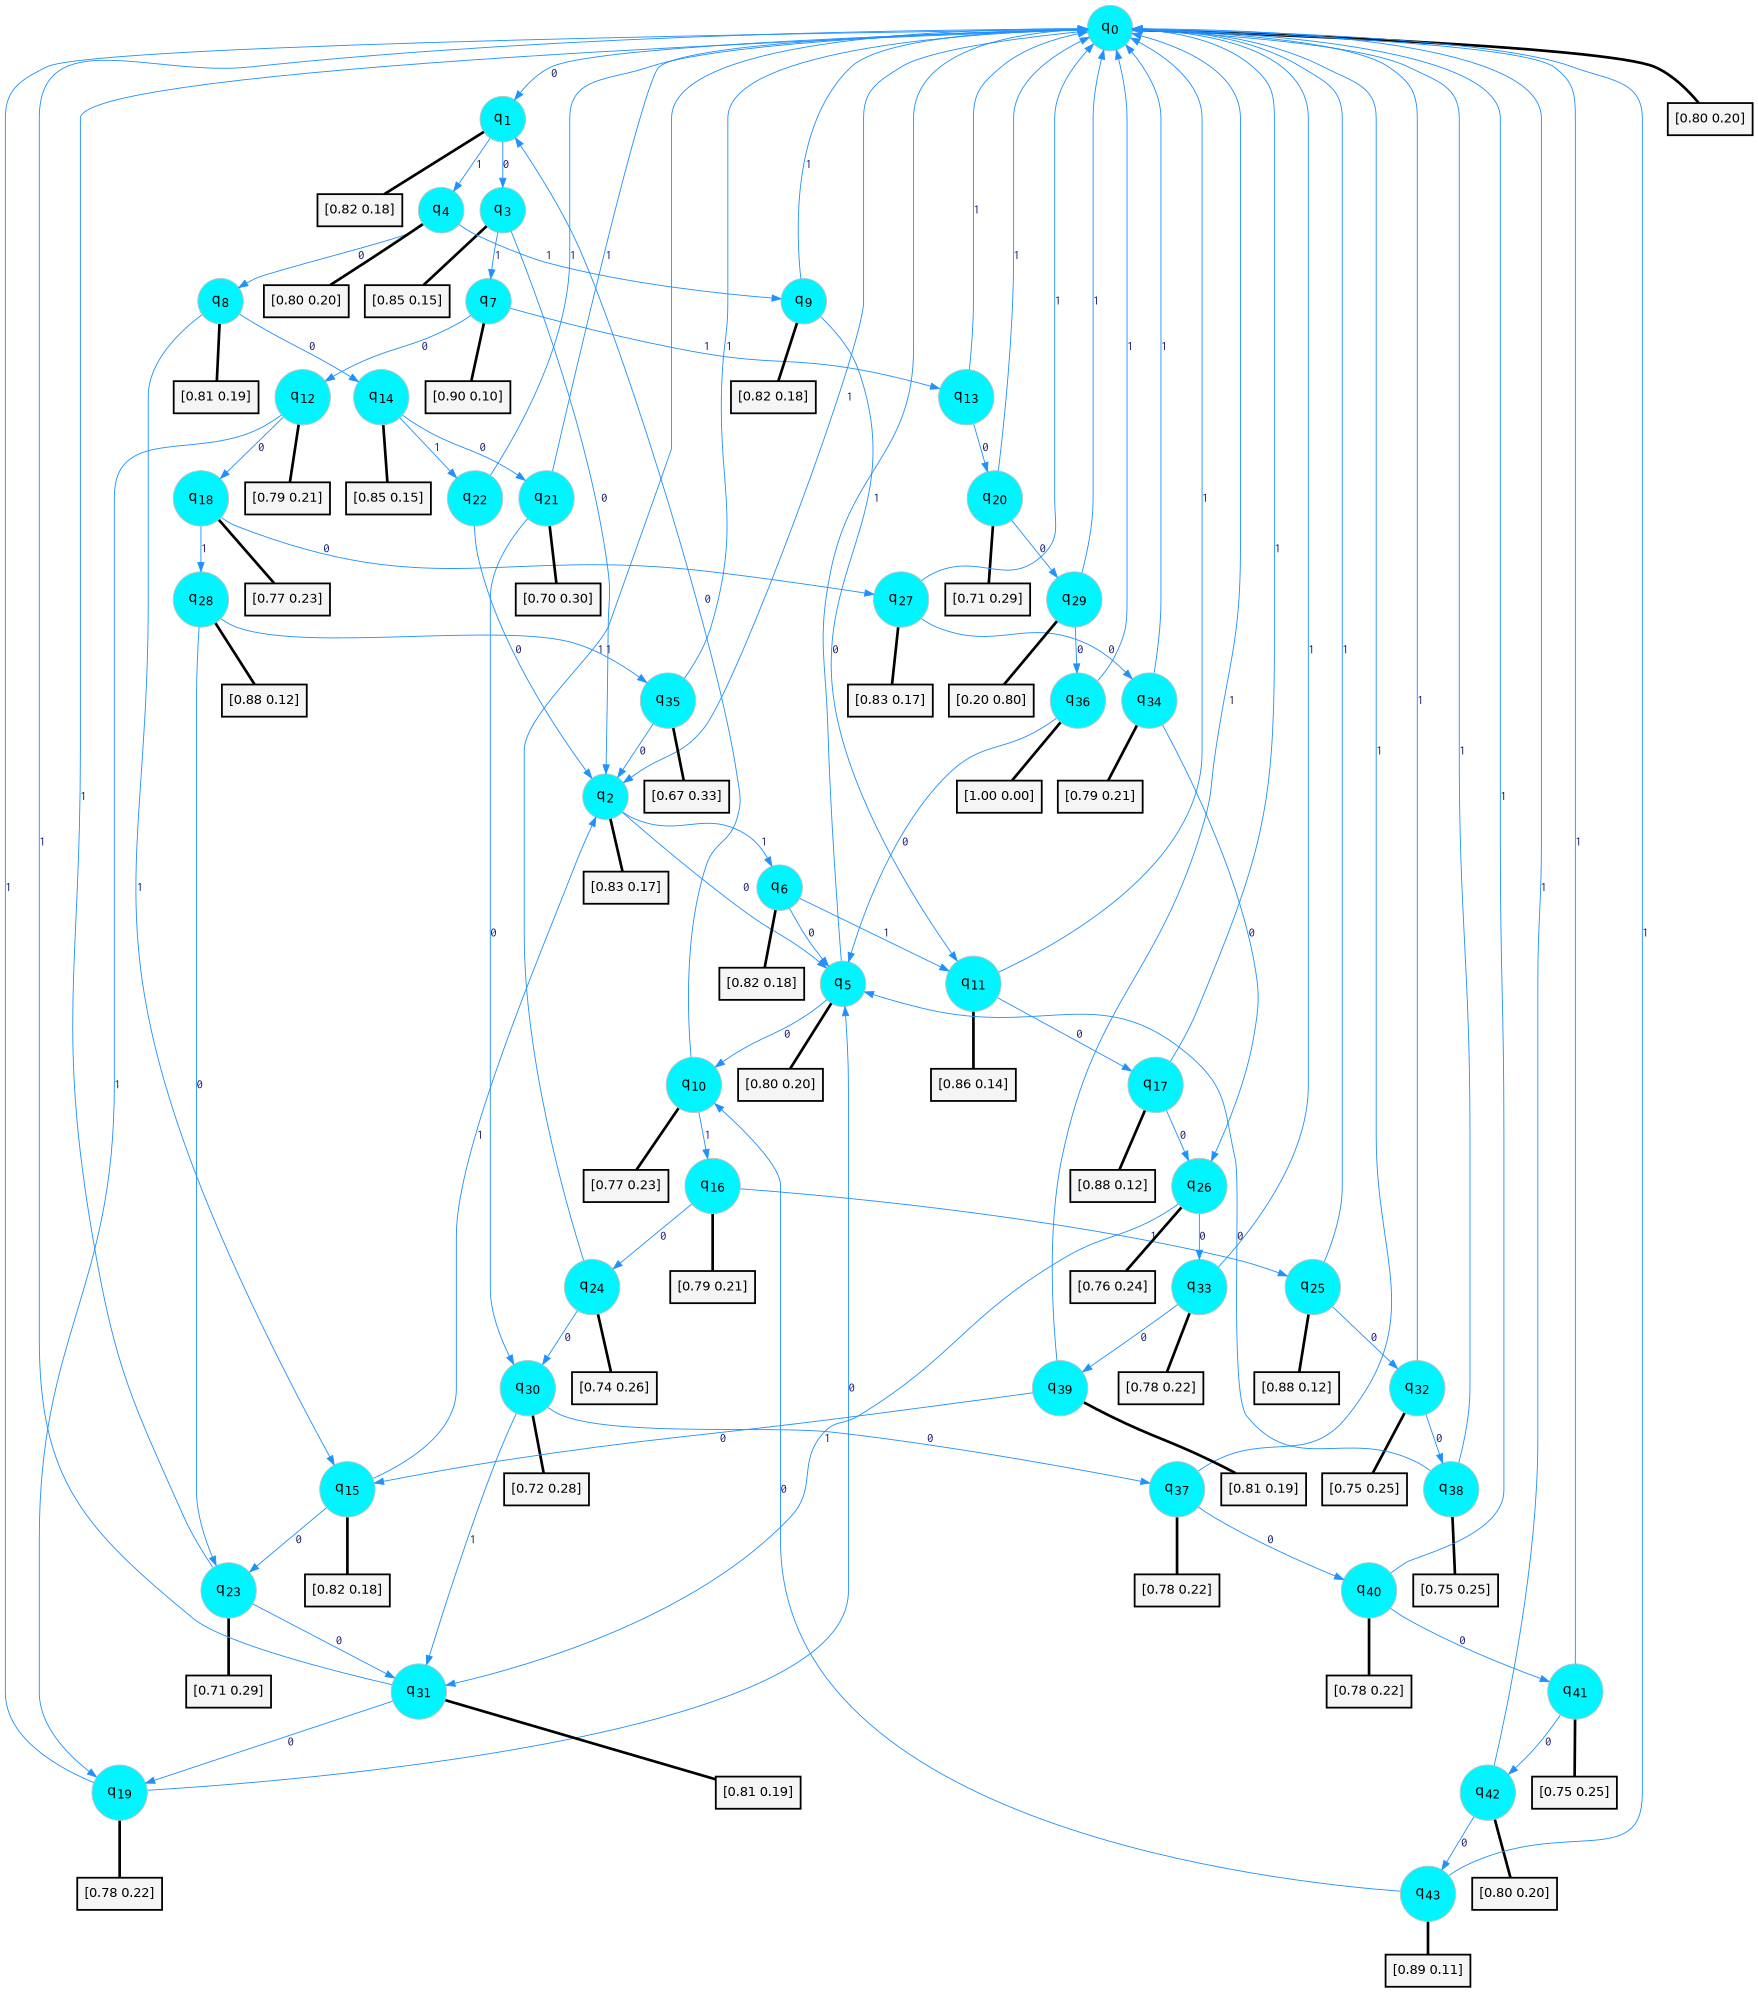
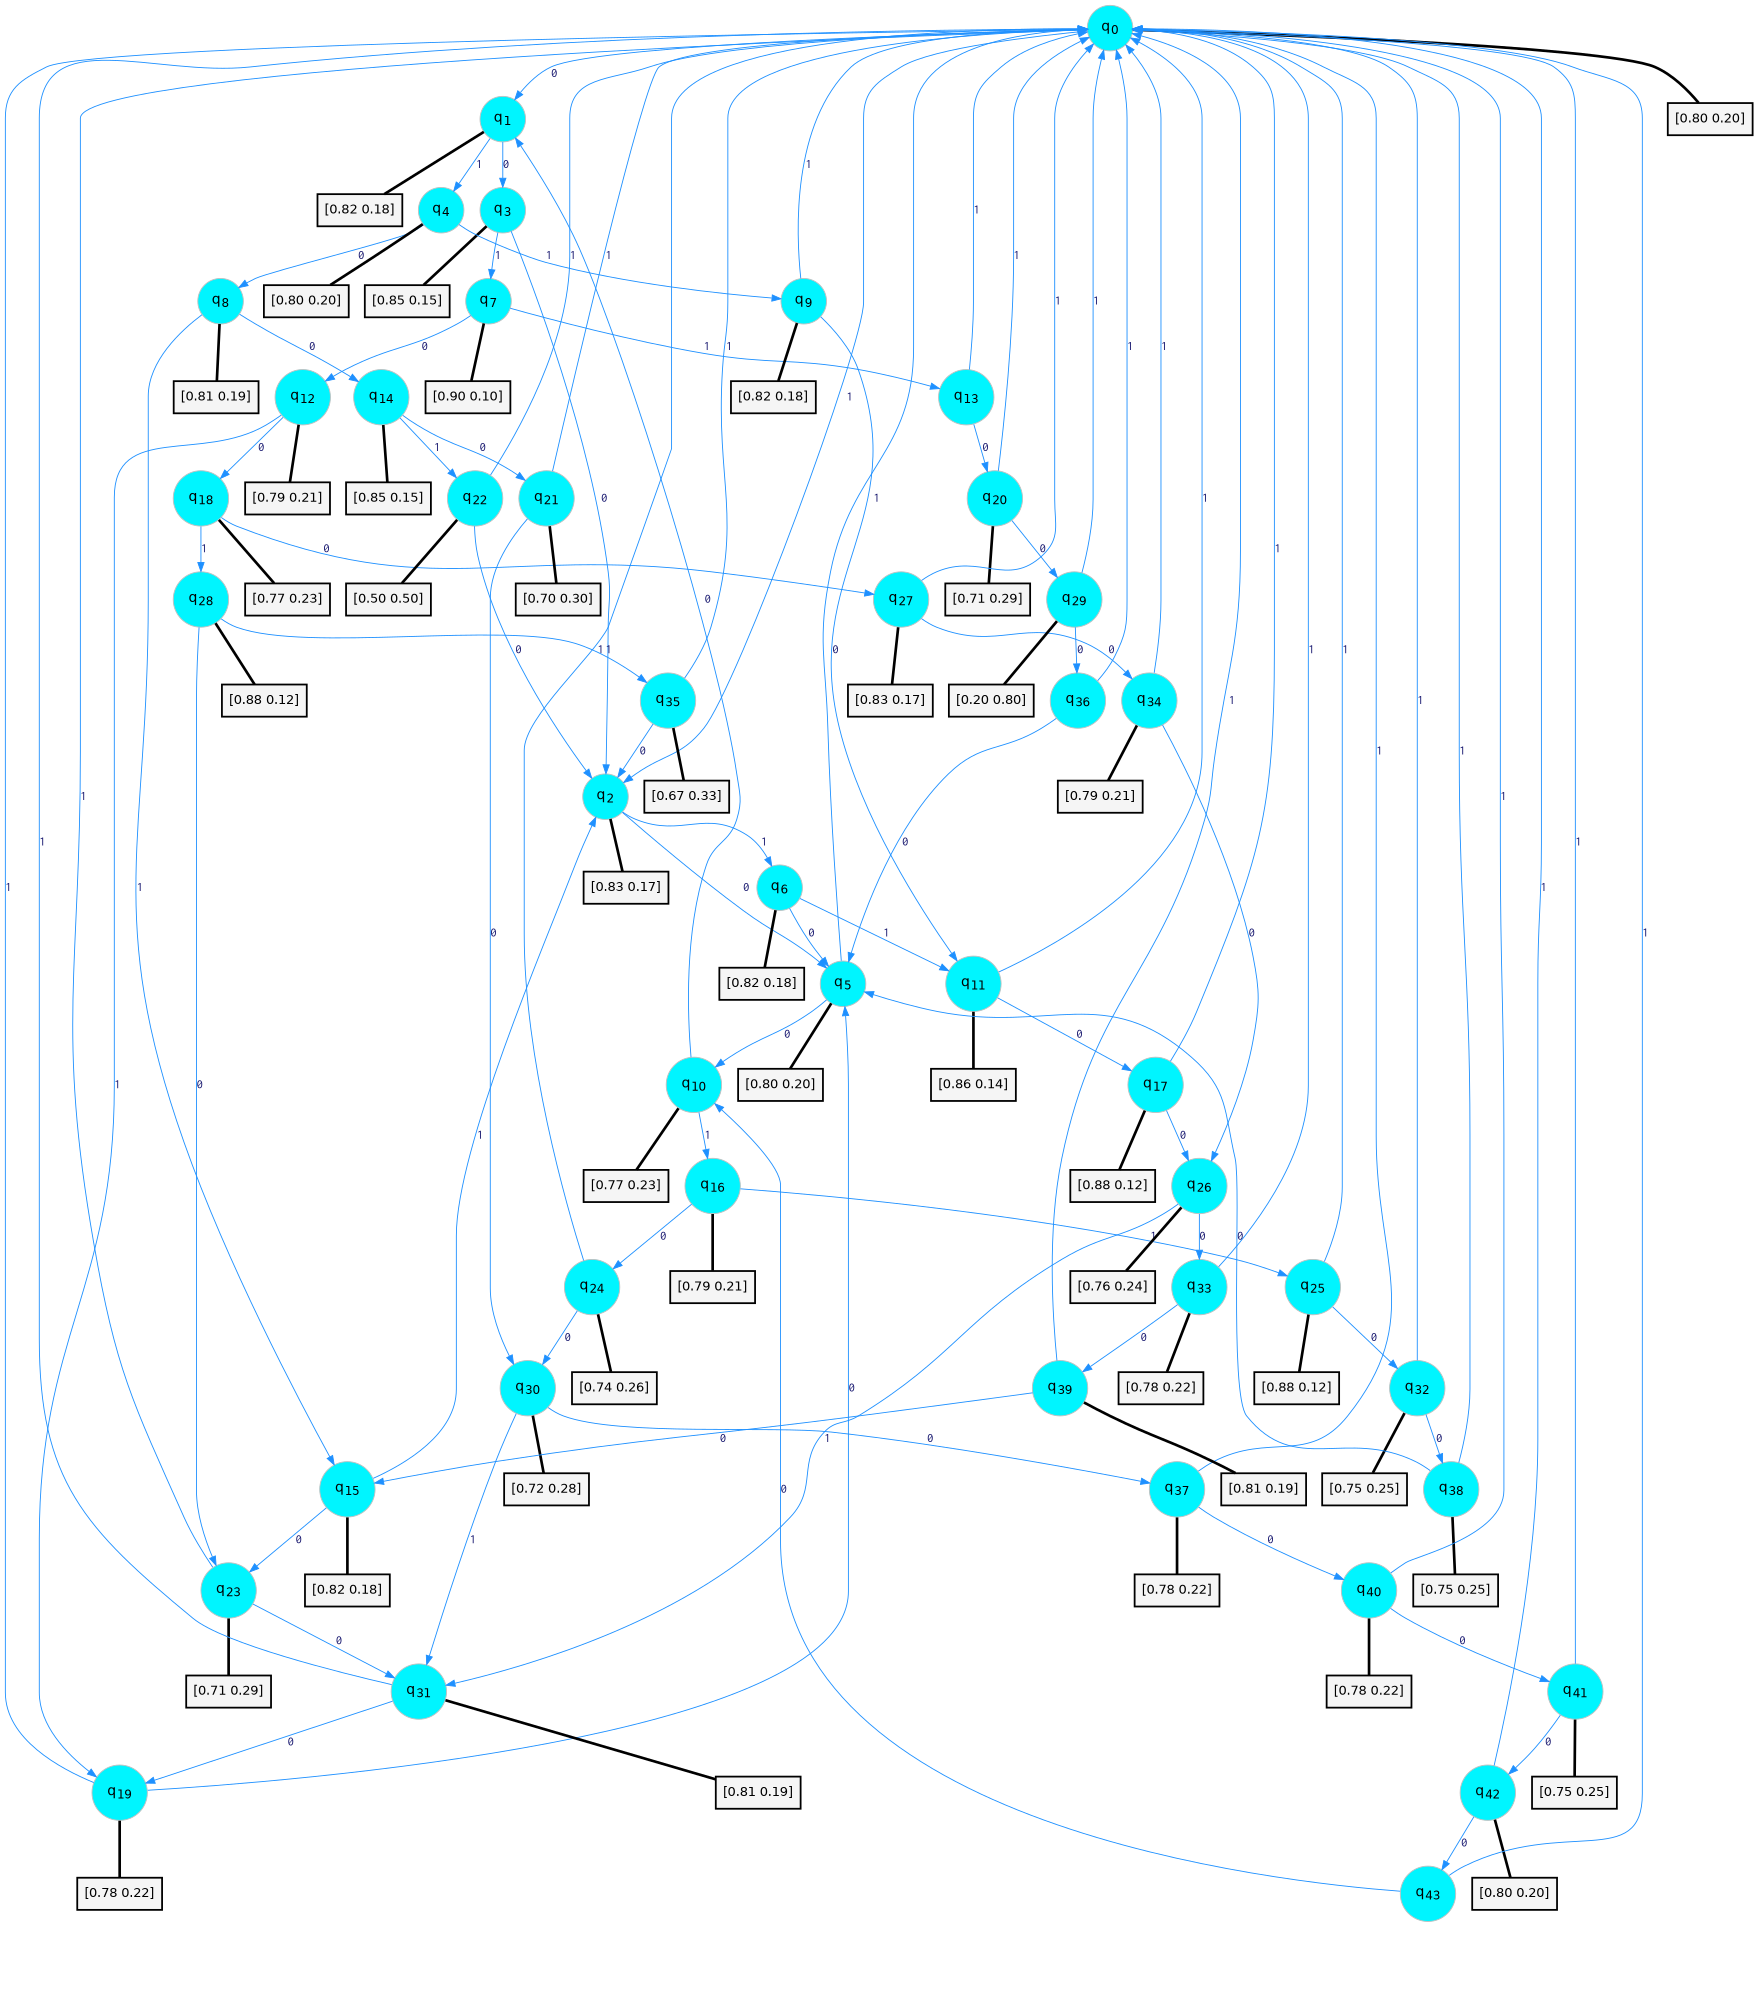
none -> (388, 600)
(999, 797) -> none
(1428, 1971) -> none
